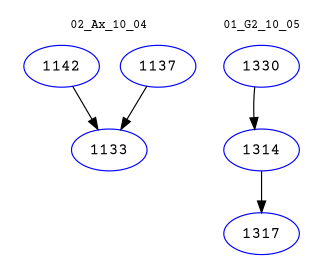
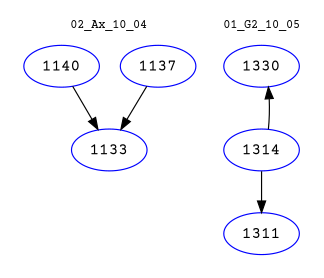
(62, 66) -> (62, 66)
(254, 102) -> (269, 114)
(262, 234) -> (262, 234)
